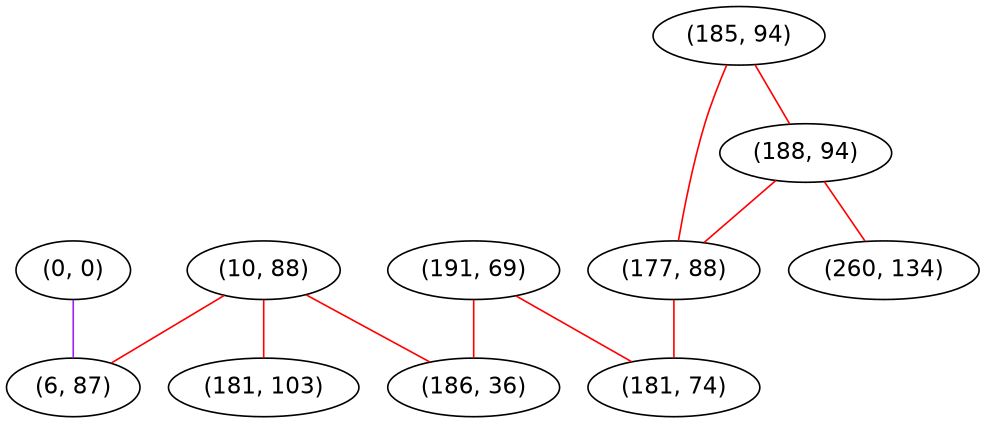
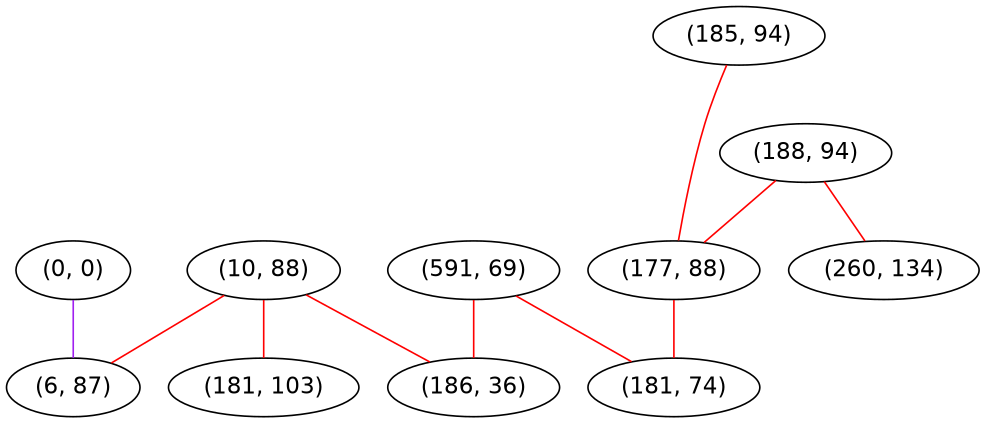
(772, 95) -> none
(474, 270) -> (474, 270)
